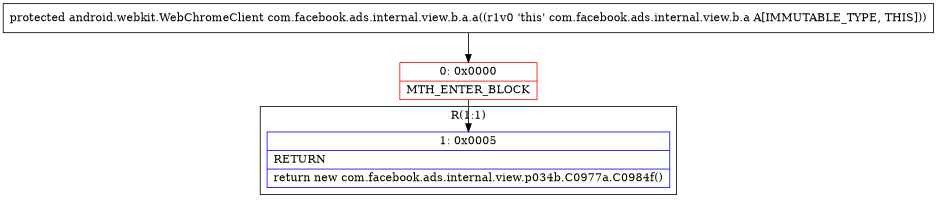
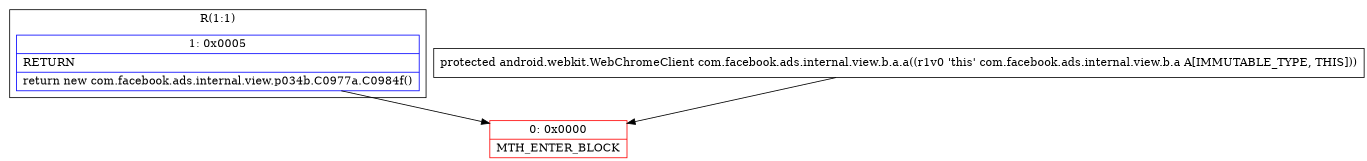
(468, 112) -> (411, 106)
